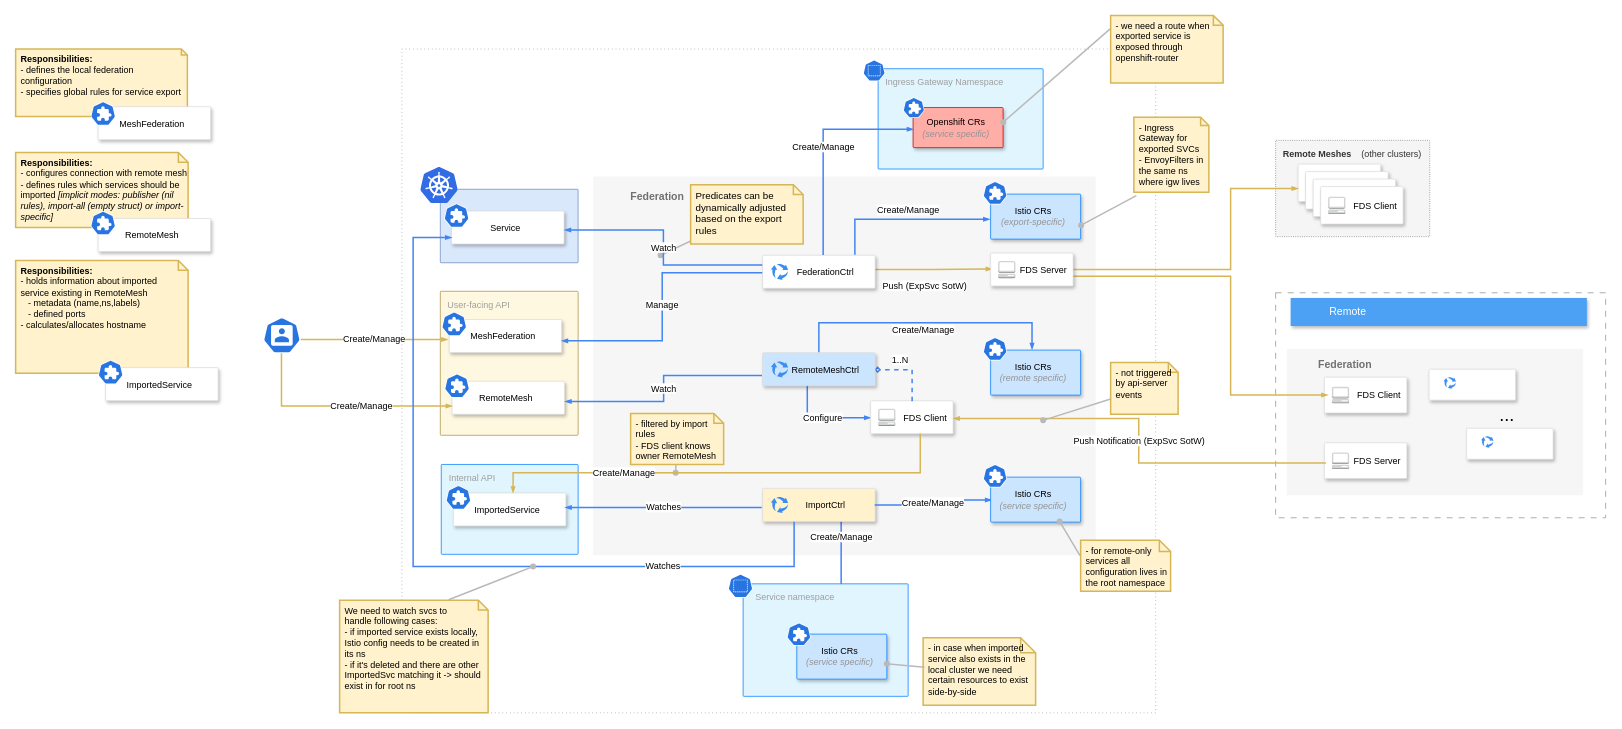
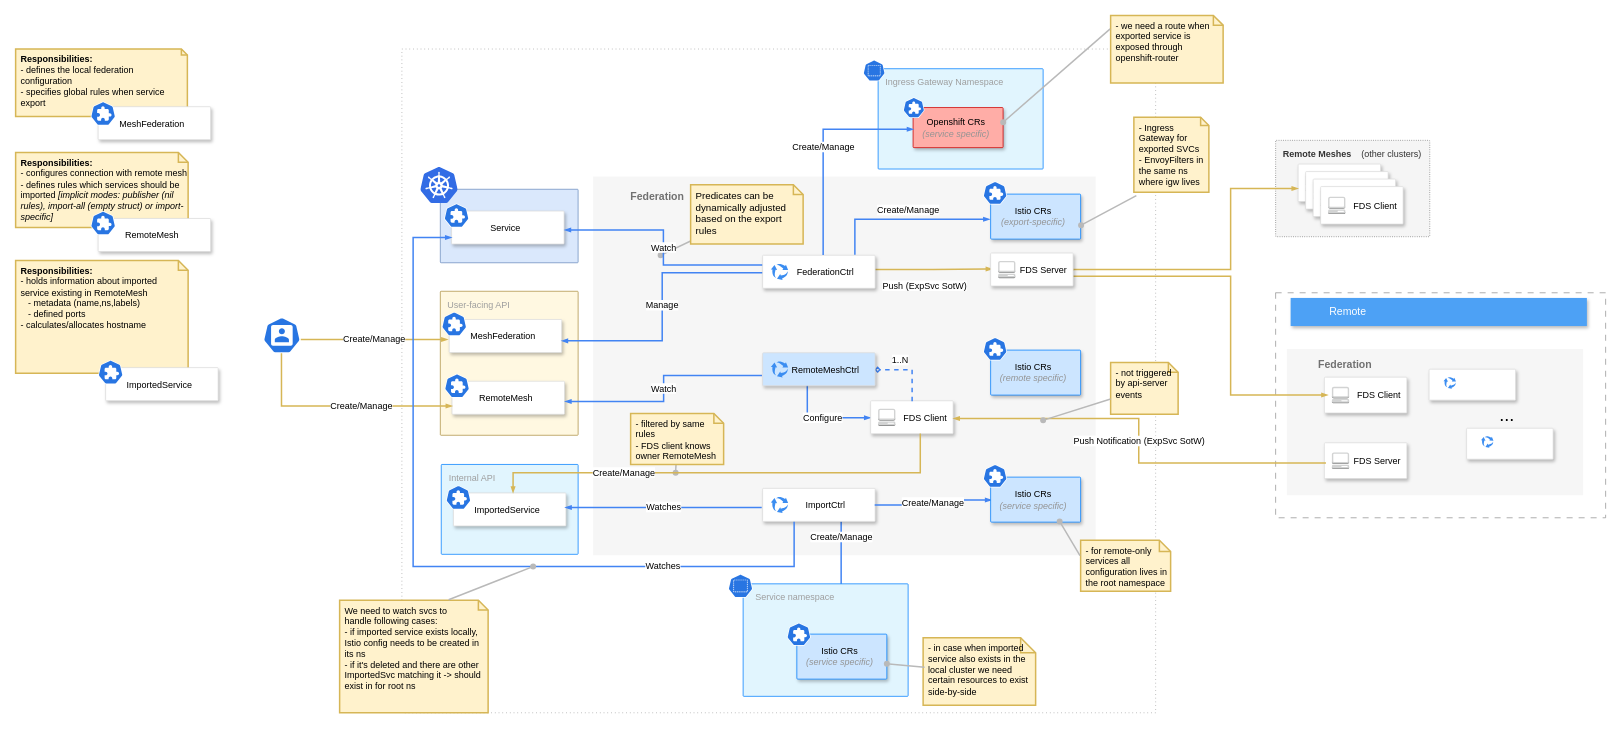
(104, 81) -> (104, 81)
(921, 323) -> none
(680, 440) -> (680, 440)
(819, 505) -> (819, 505)
